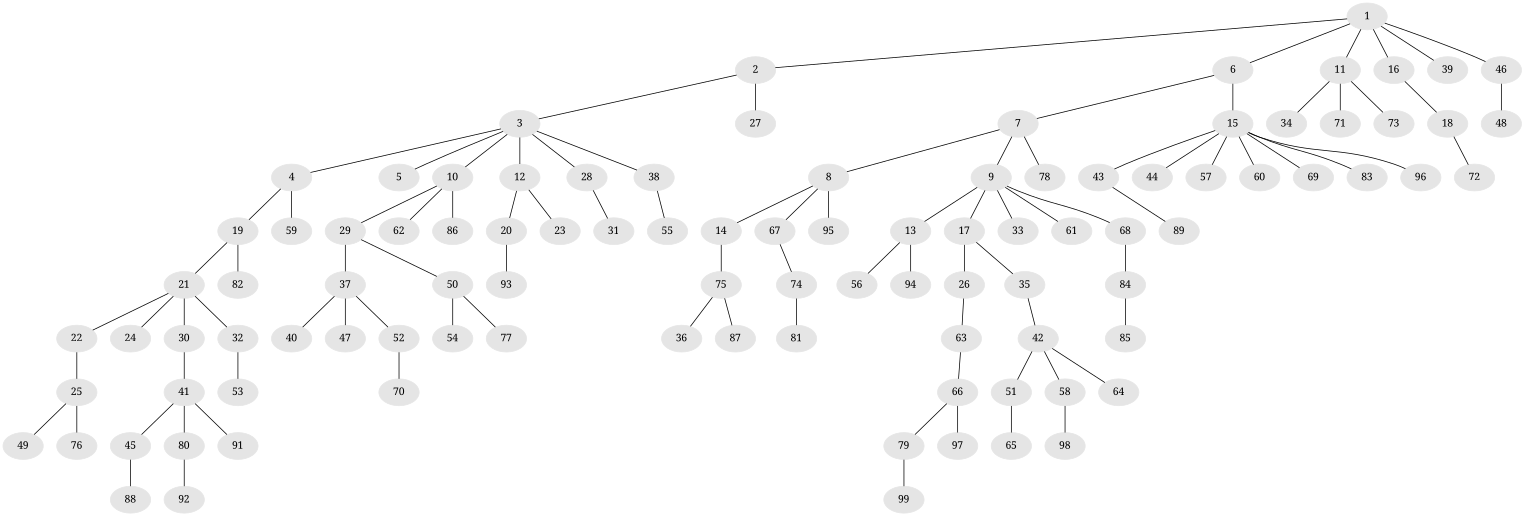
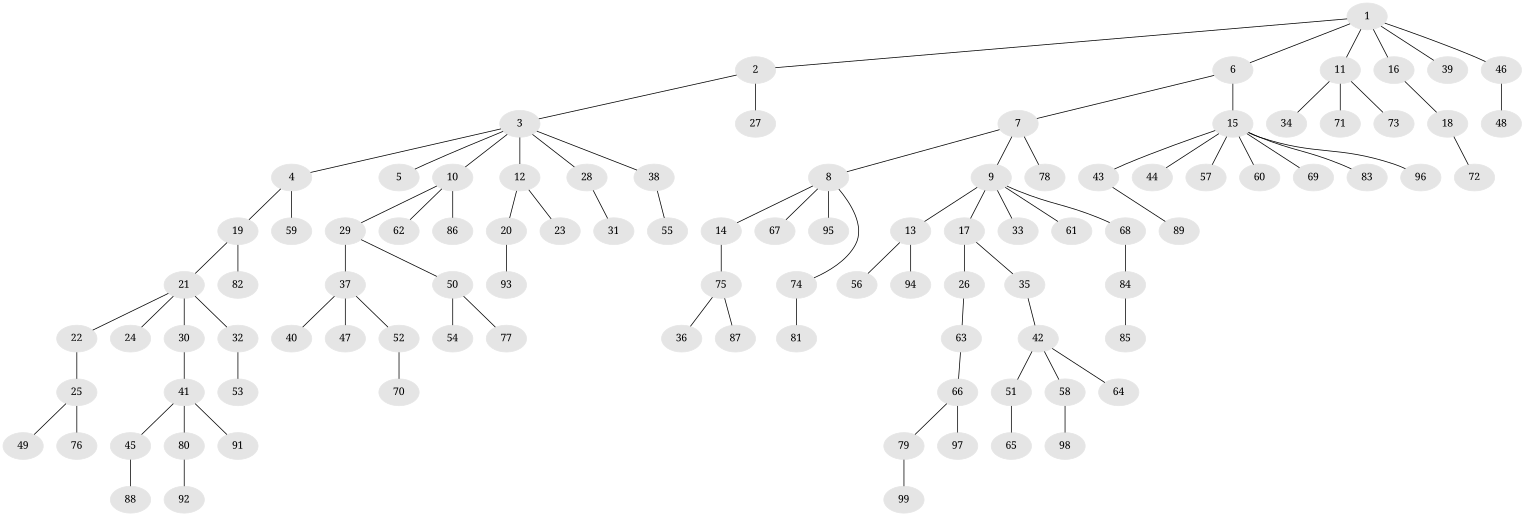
(786, 258) -> (857, 241)
